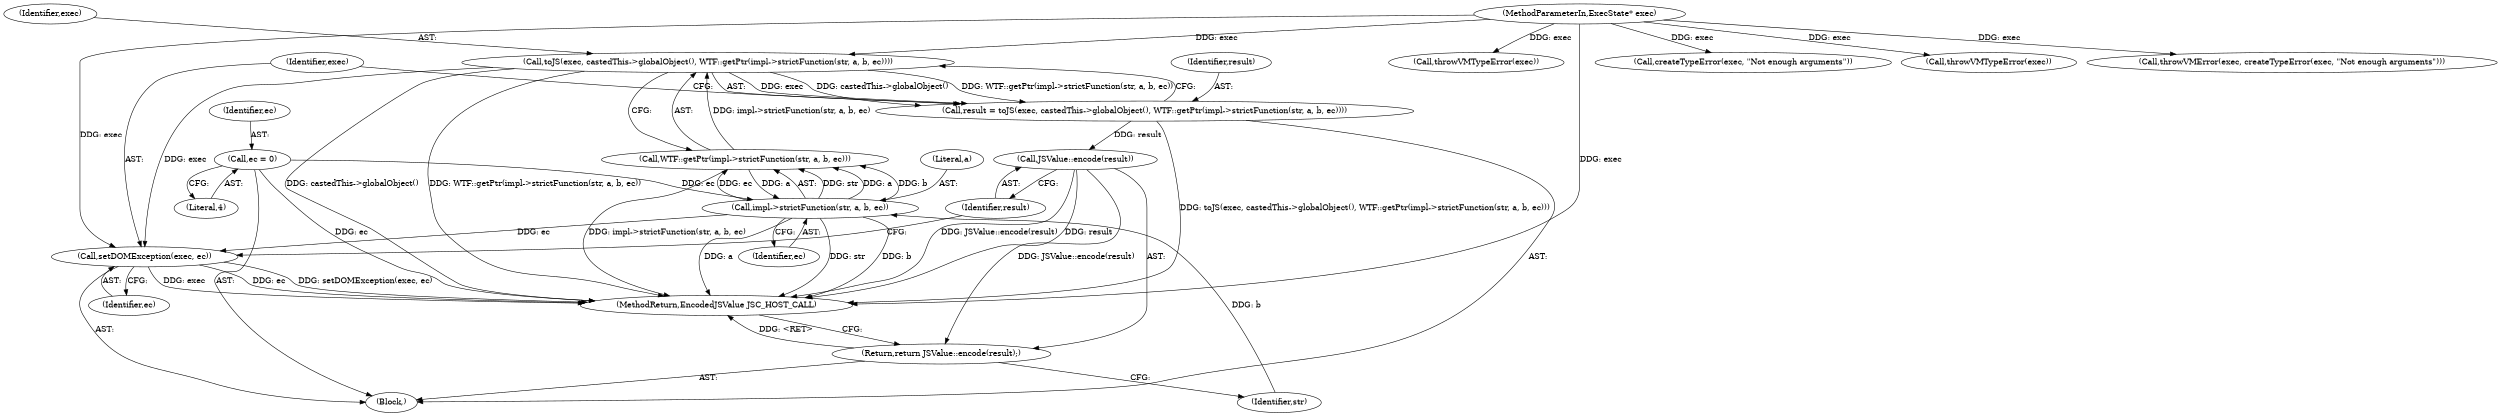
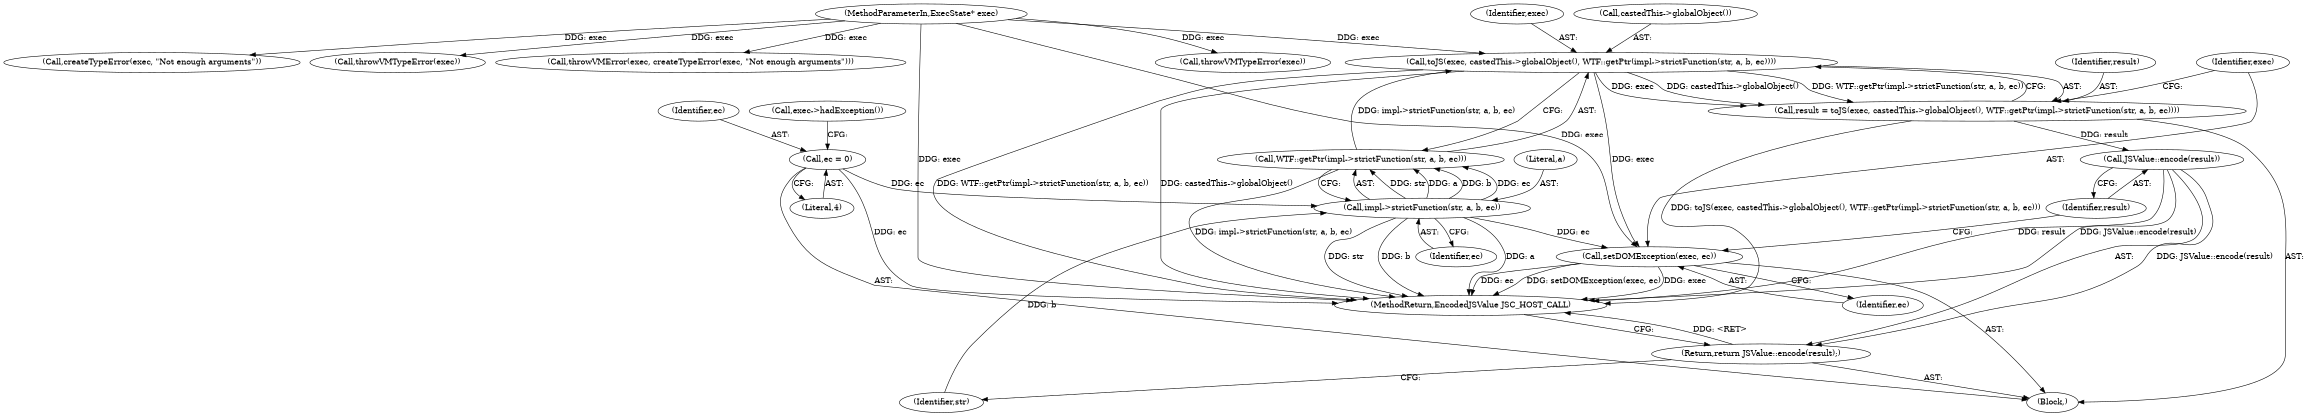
none -> (1666, 14)
none -> (828, 111)
(776, 184) -> (1332, 184)
